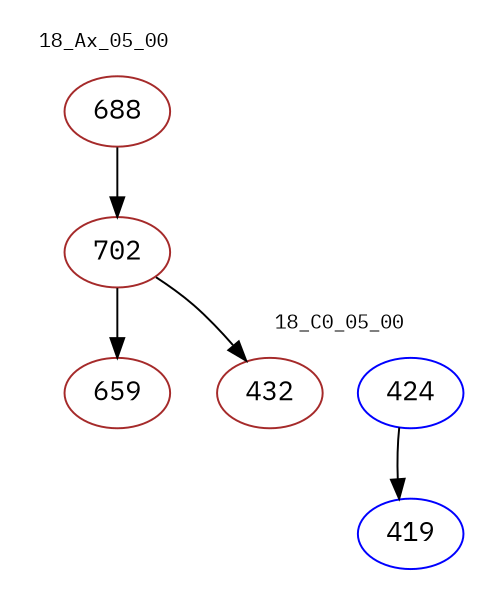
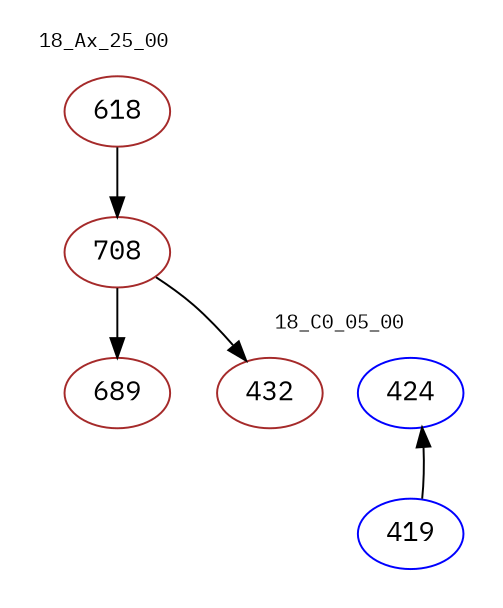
(105, 42) -> (105, 42)
(117, 111) -> (117, 111)
(117, 252) -> (117, 252)
(117, 393) -> (117, 393)
(398, 453) -> (424, 473)
